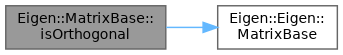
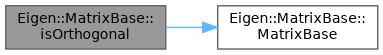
(278, 27) -> (298, 27)
